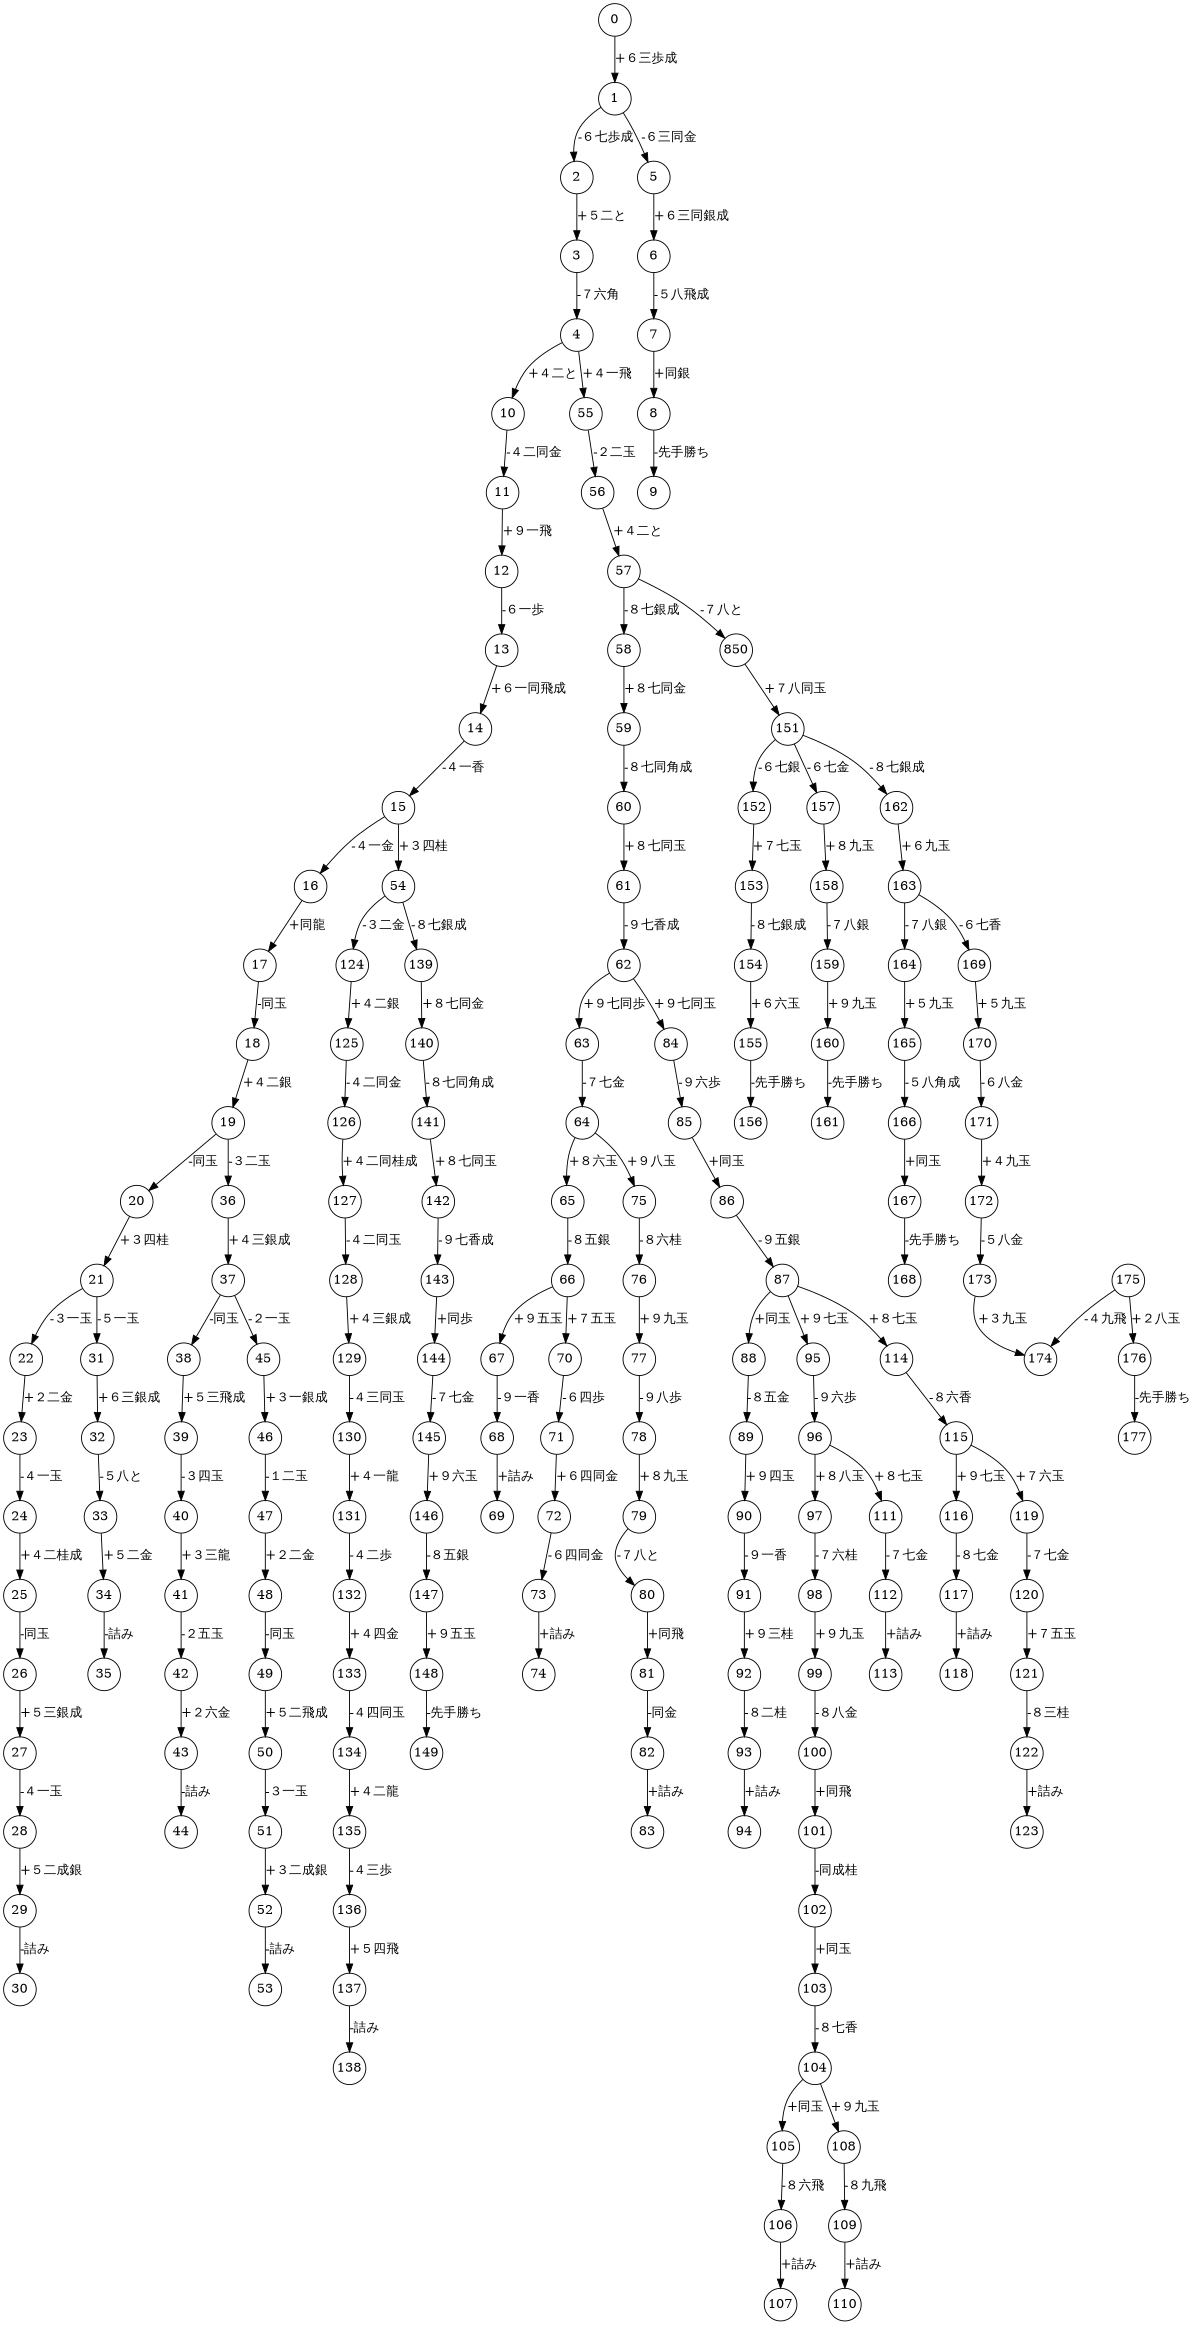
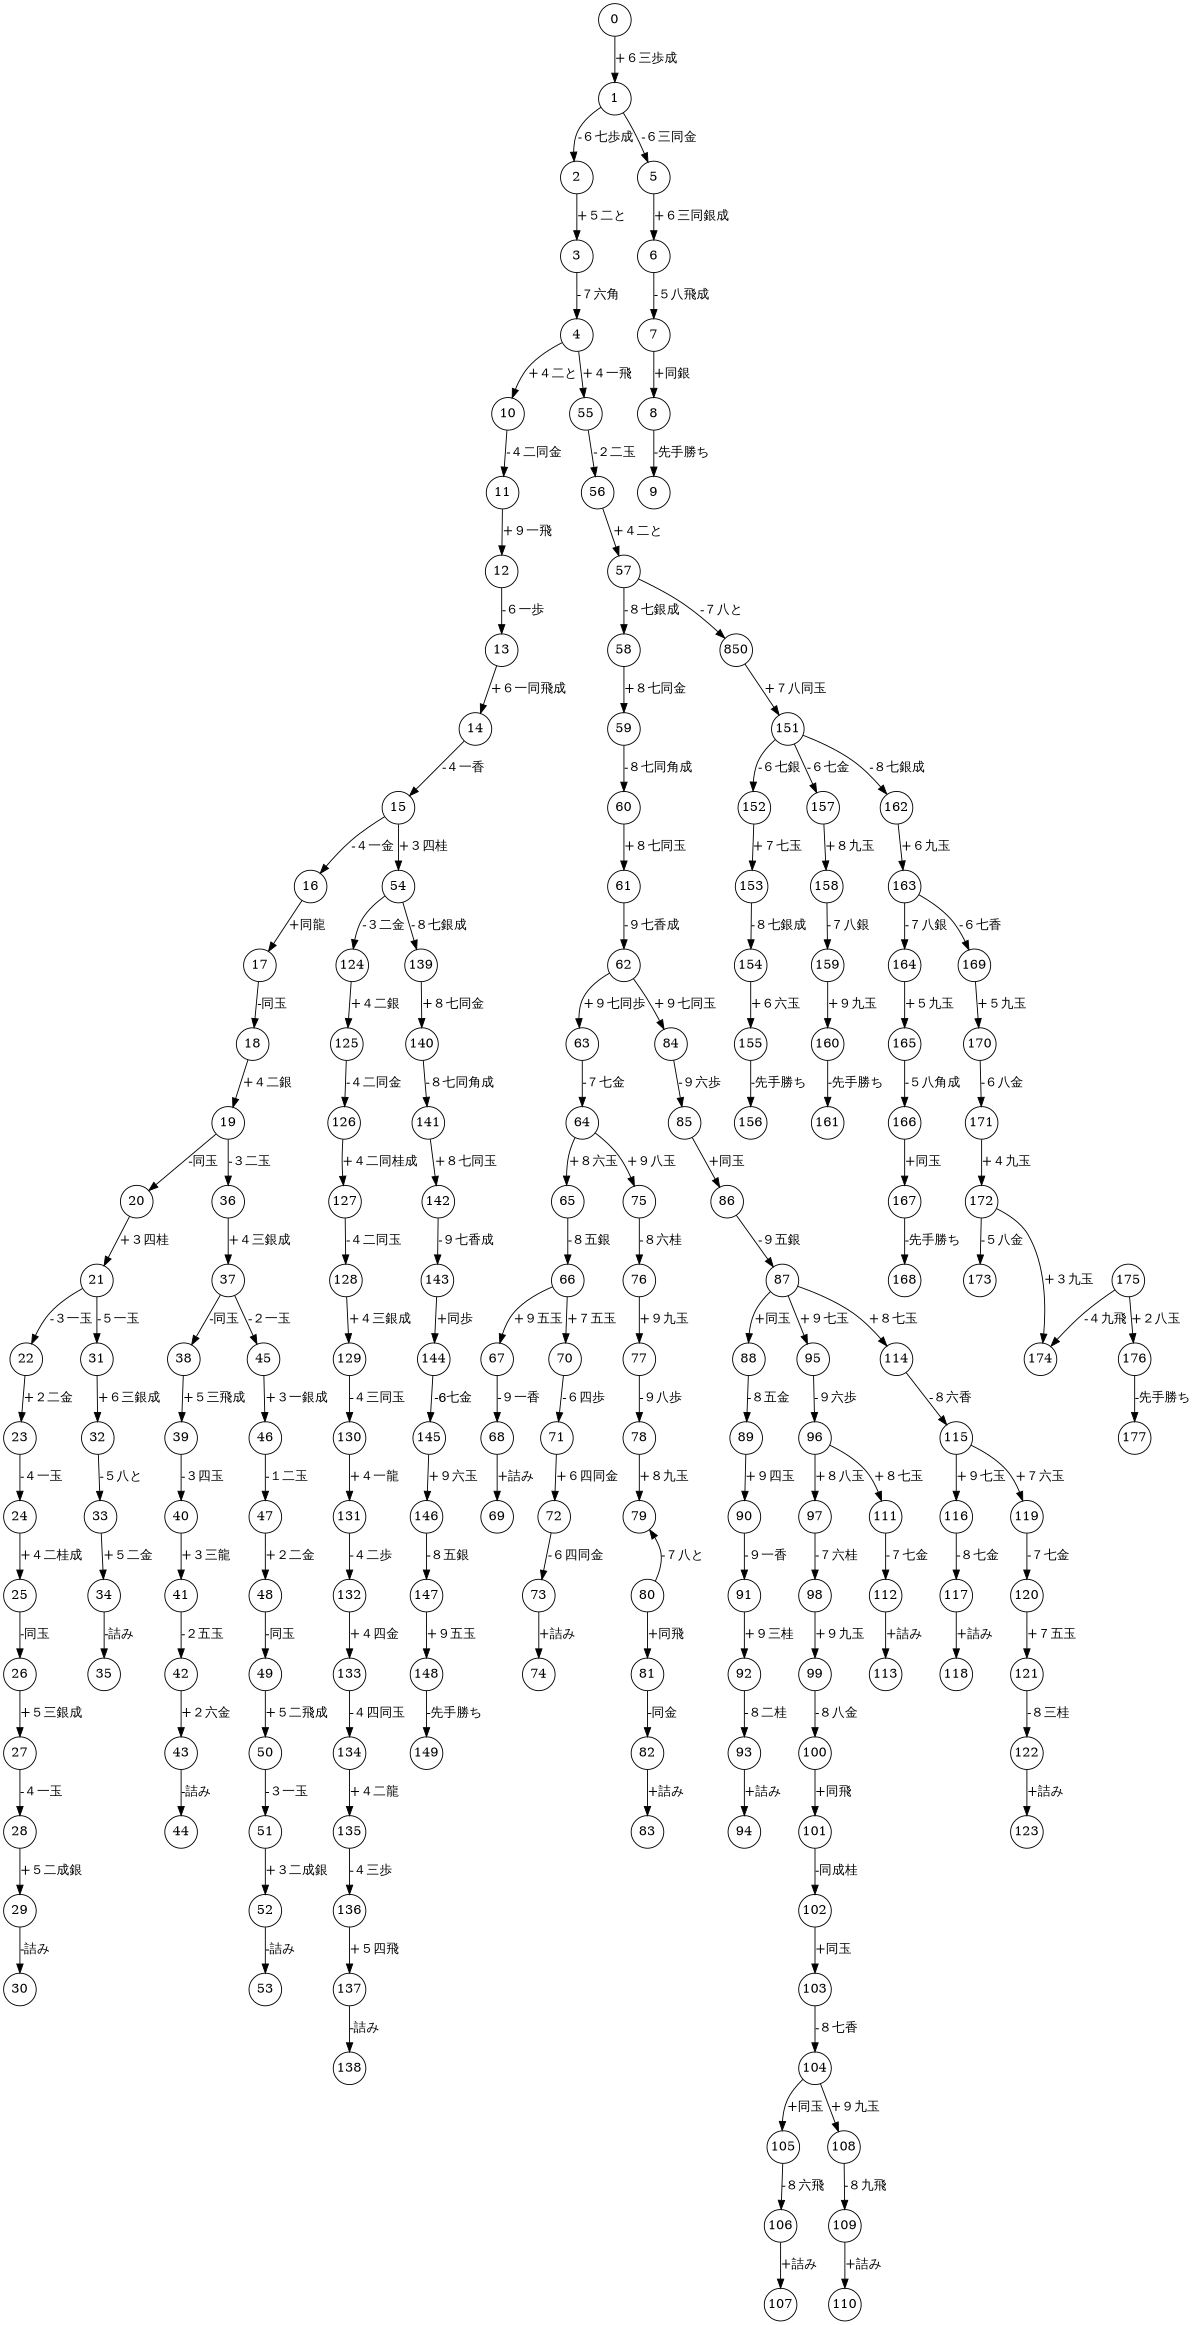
(983, 1333) -> (1039, 1263)
(454, 1399) -> (454, 1399)
(615, 1554) -> (661, 1559)
